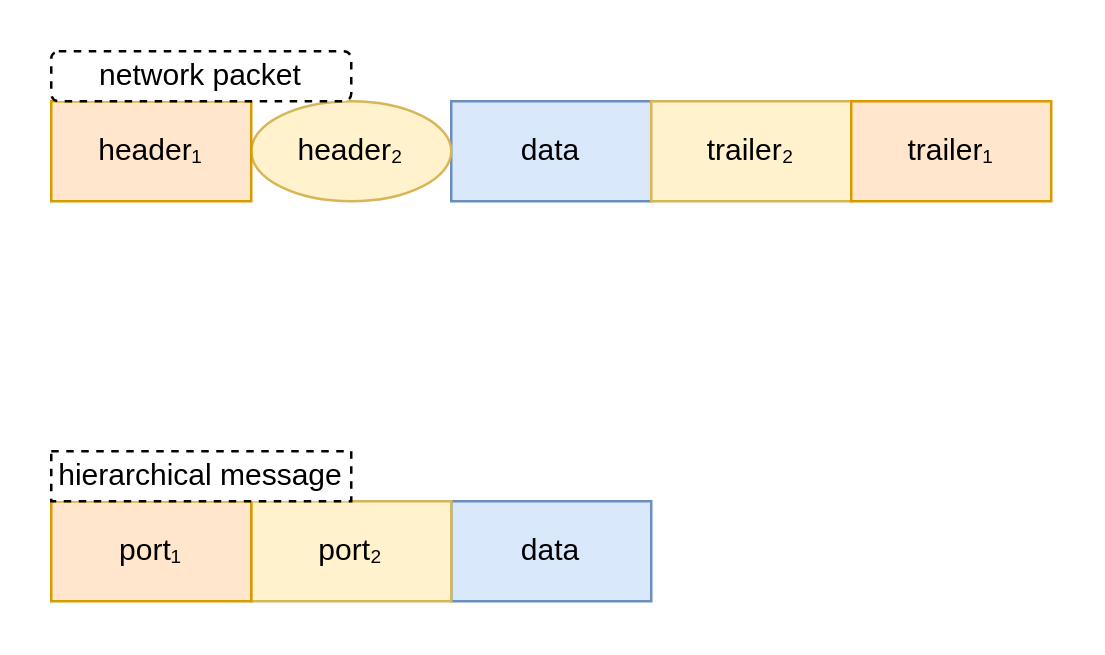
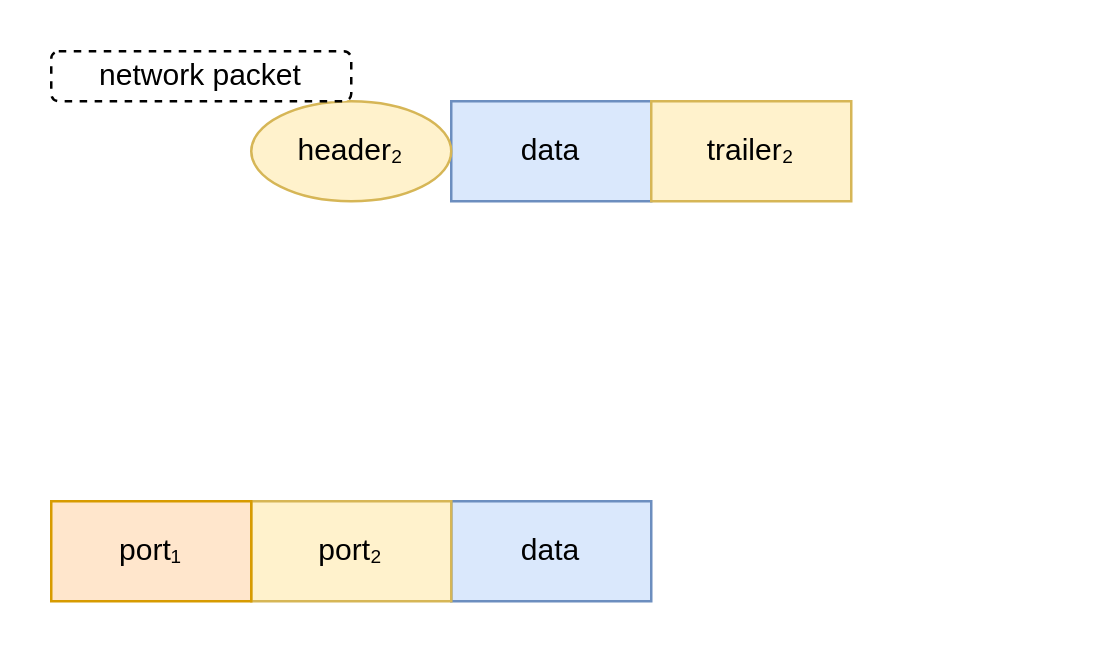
(151, 151) -> none
(951, 151) -> none
(201, 476) -> none
